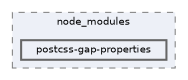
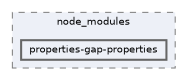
(94, 50) -> (94, 50)
